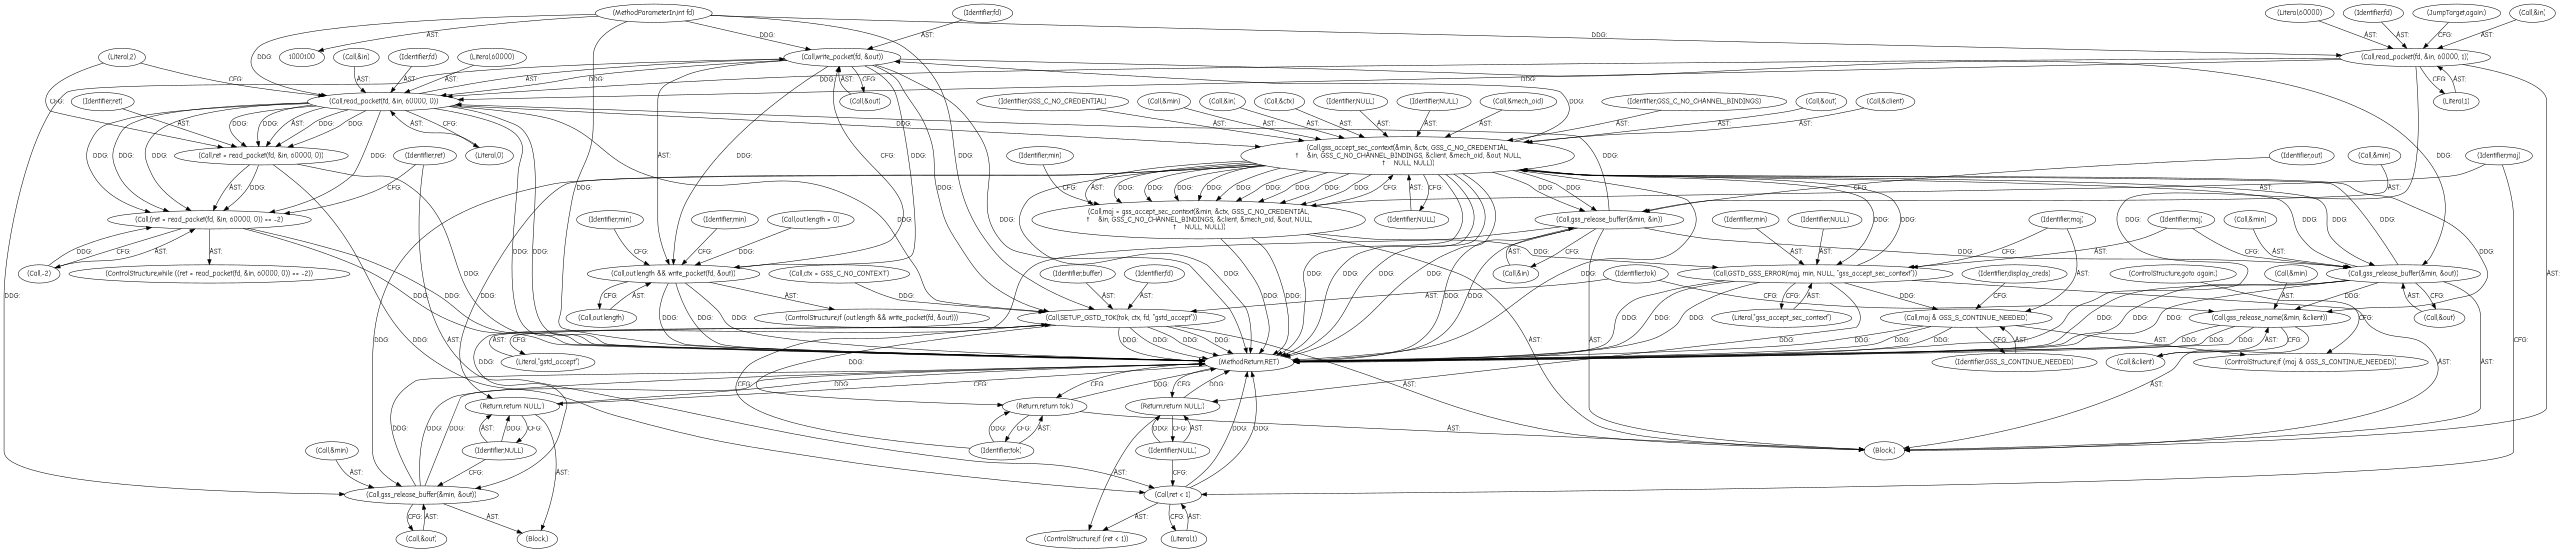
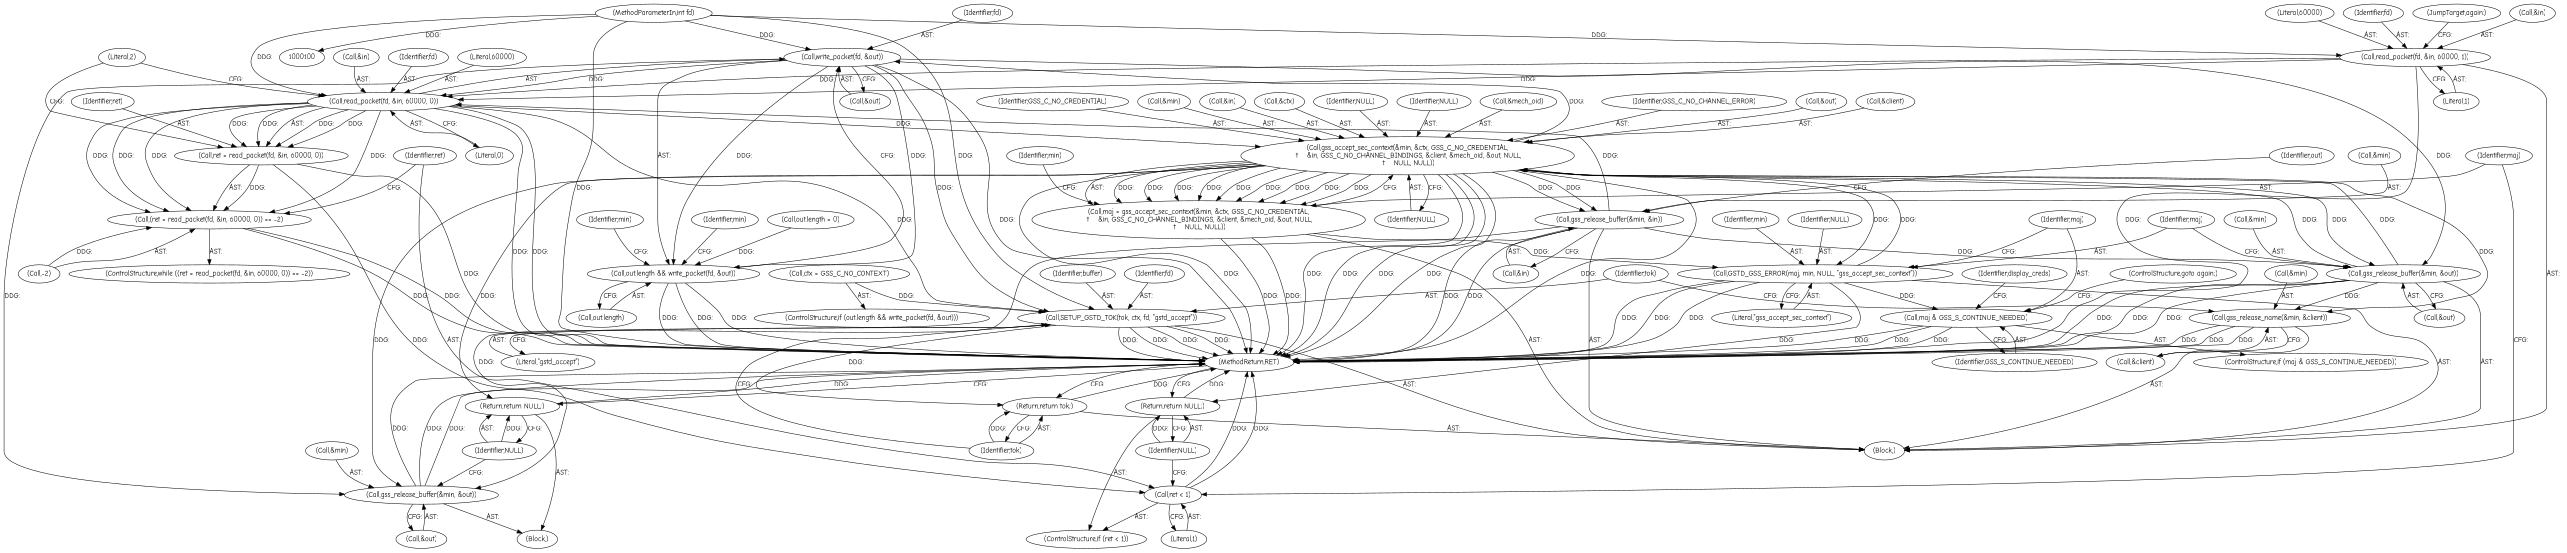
(434, 35) -> (434, 35)
(1694, 102) -> (1694, 102)
(121, 247) -> none
(769, 295) -> (854, 294)
(2305, 301) -> (2074, 294)
